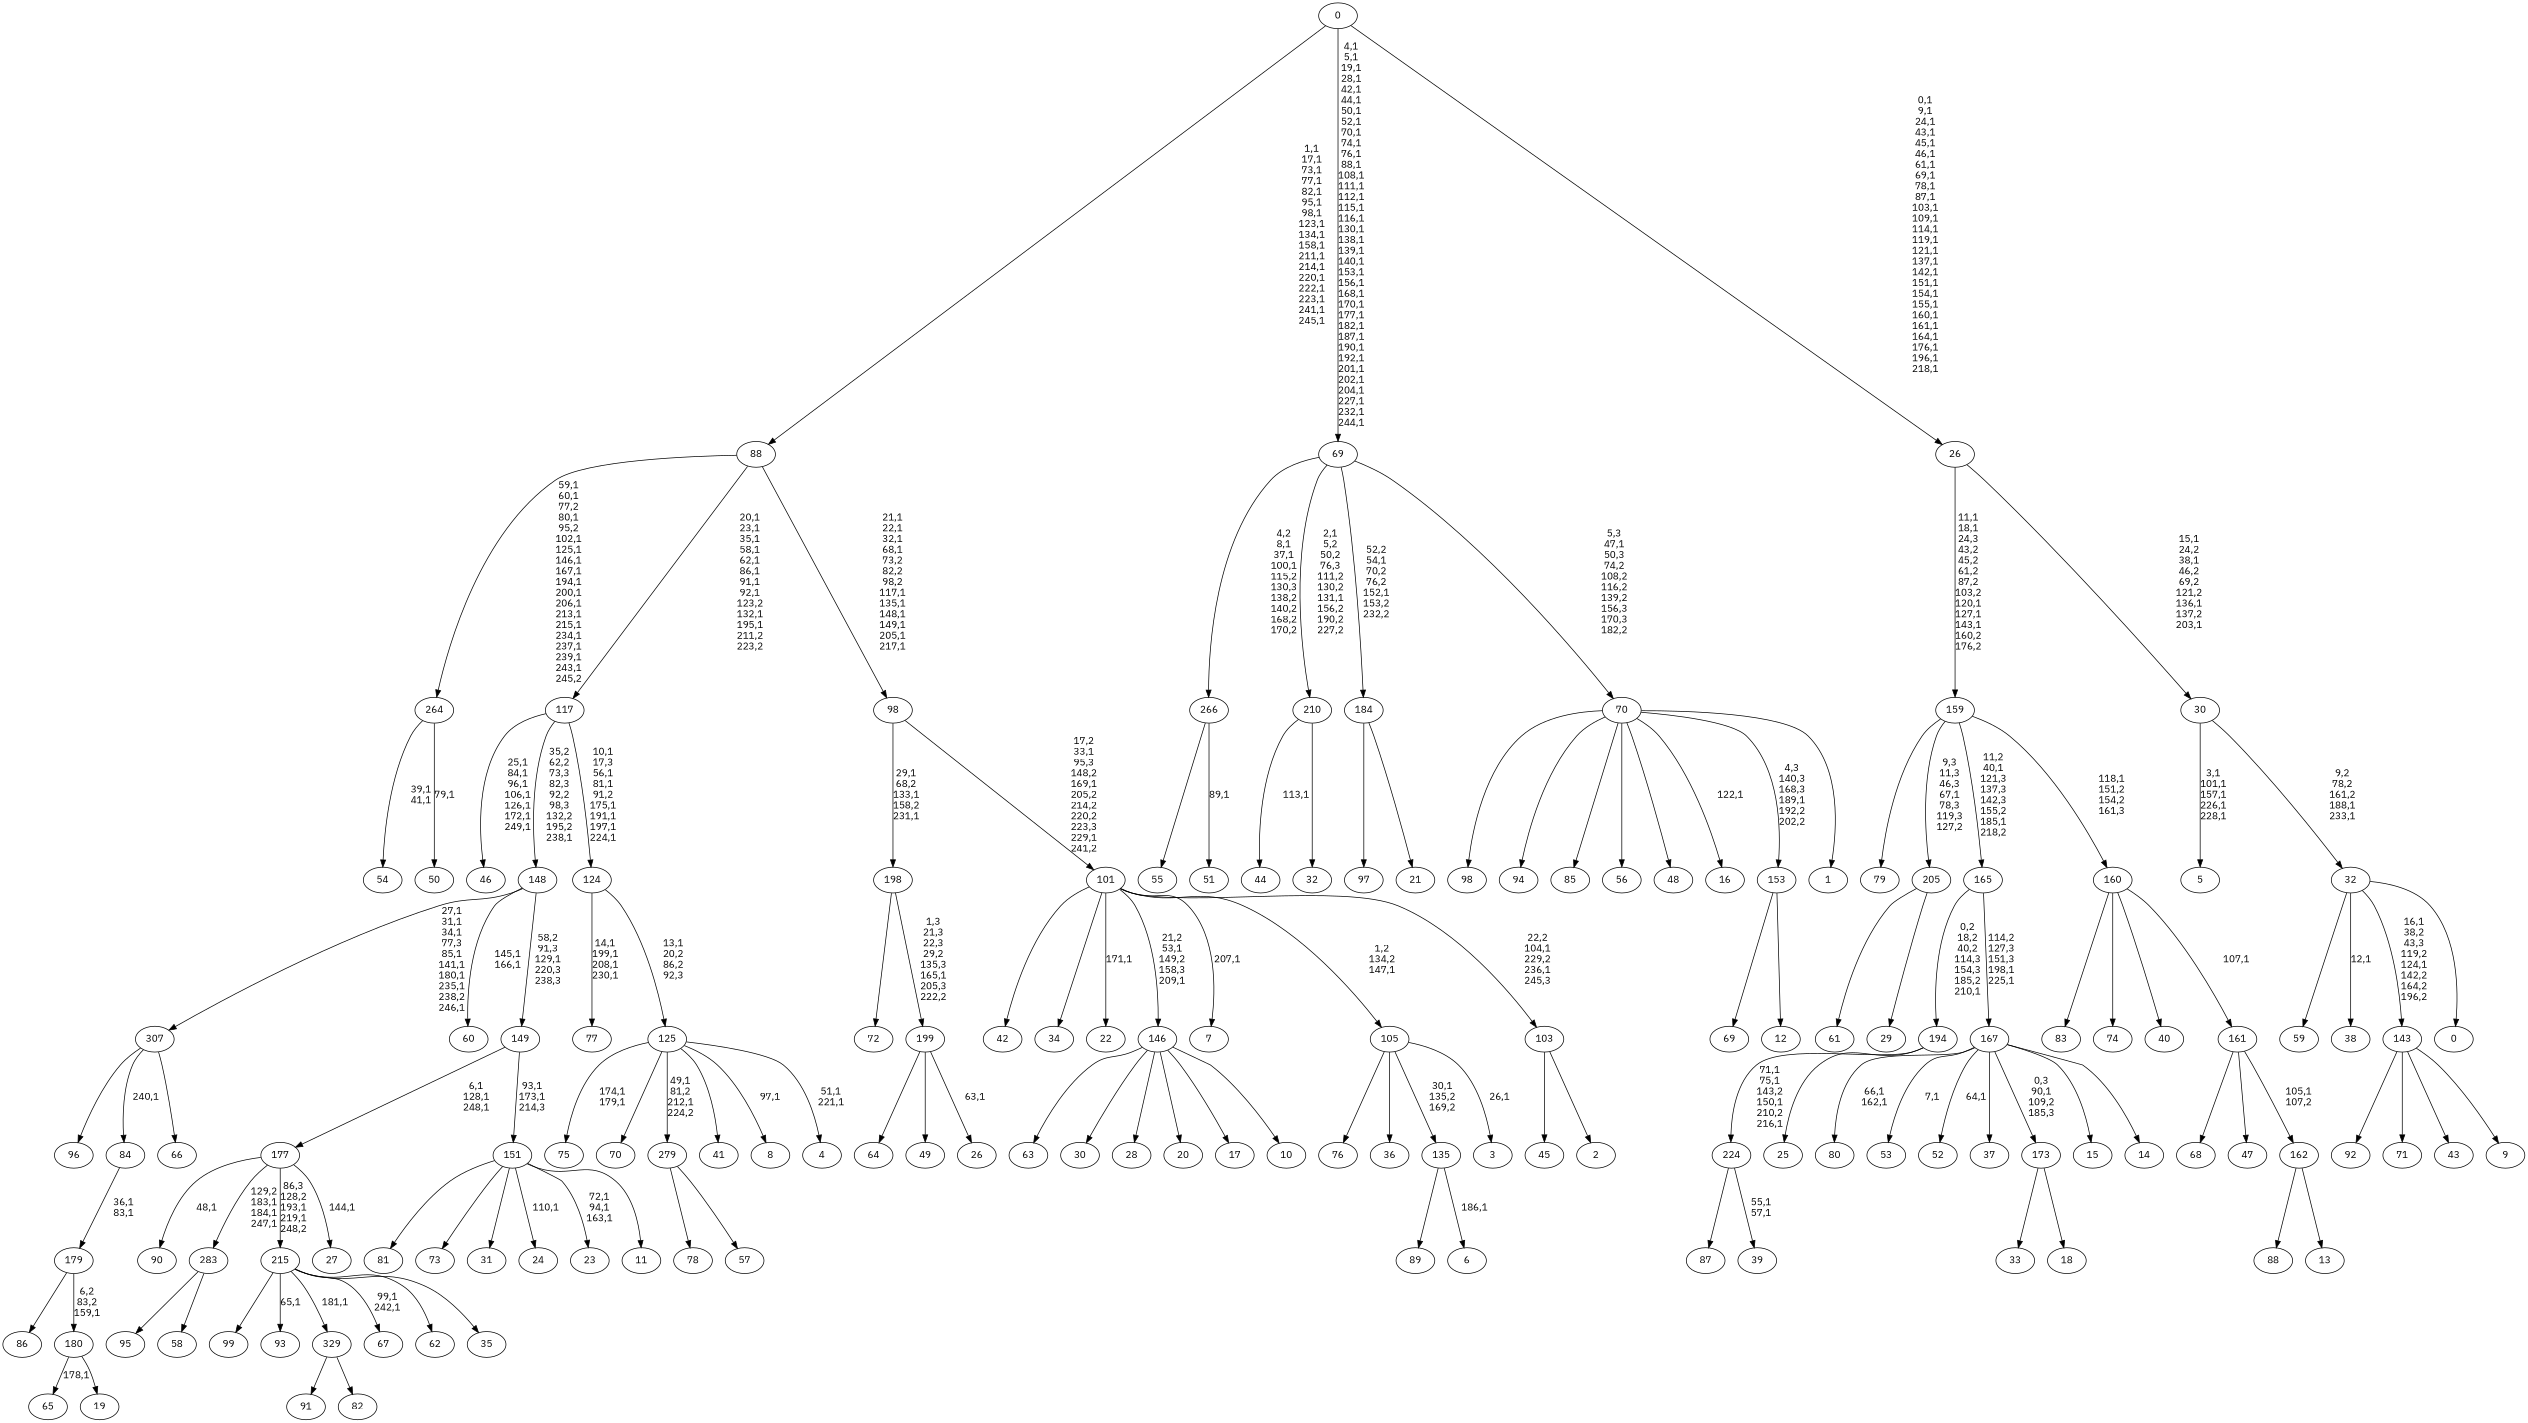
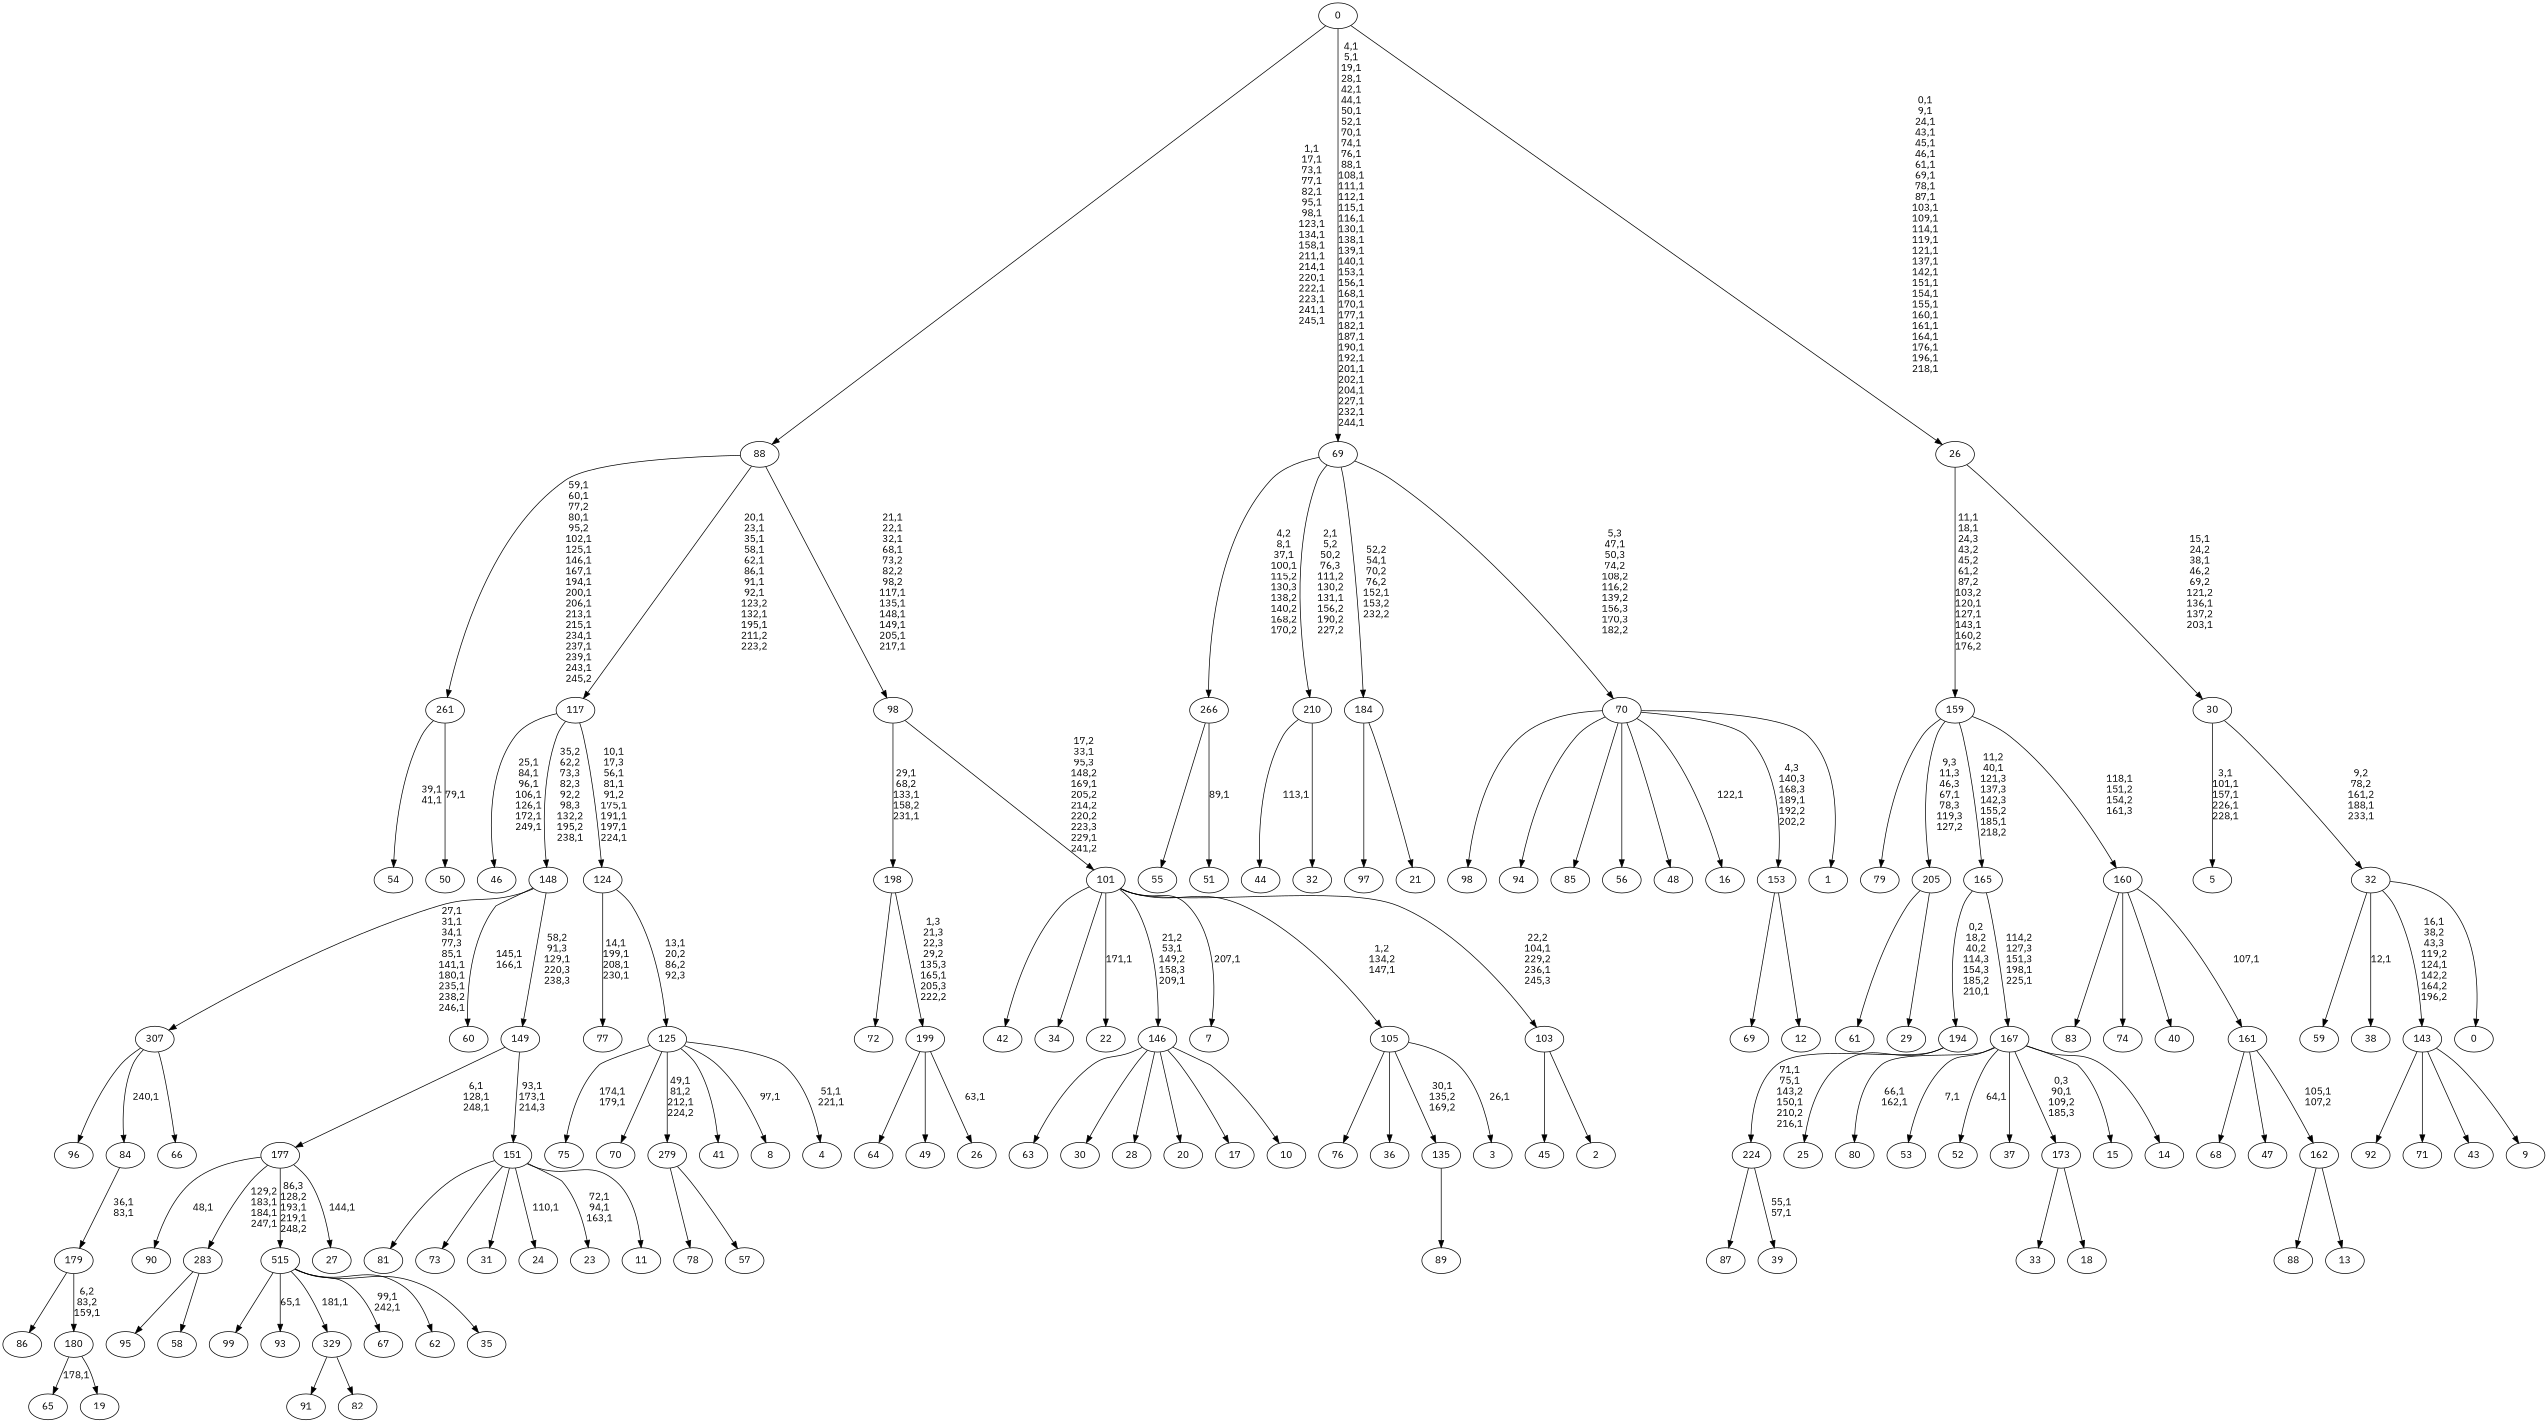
(434, 710) -> (445, 710)
(280, 1261) -> (280, 1261)
(1467, 1261) -> none
